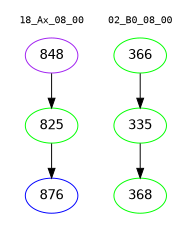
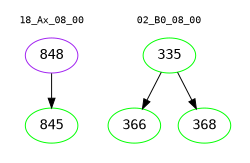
(140, 86) -> (154, 86)
(52, 126) -> (52, 126)
(52, 196) -> none
